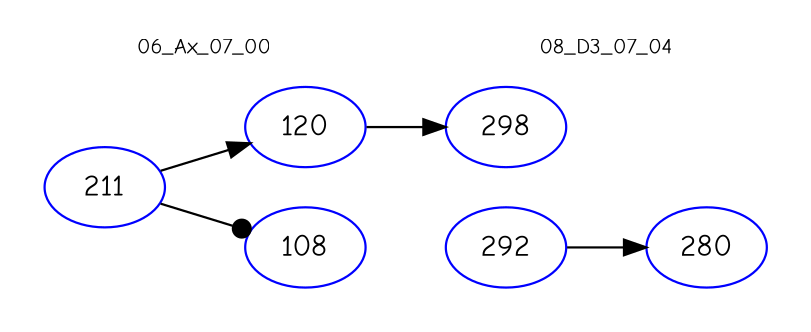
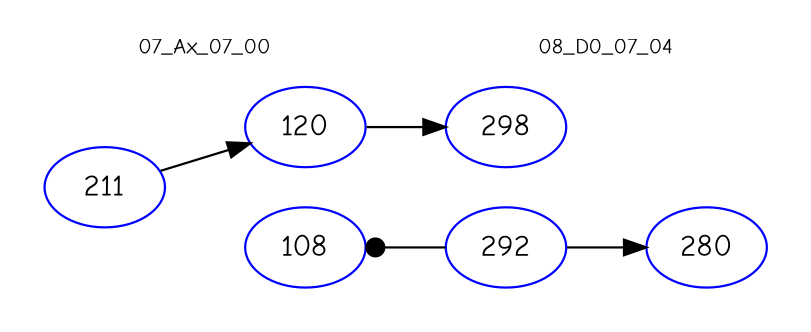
(205, 48) -> (205, 48)
(606, 48) -> (606, 48)
(197, 215) -> (414, 247)
